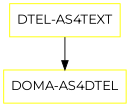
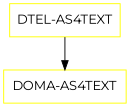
(65, 87) -> (65, 87)
